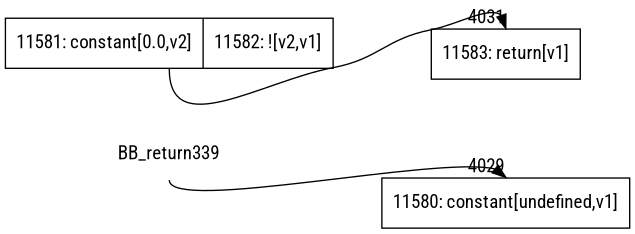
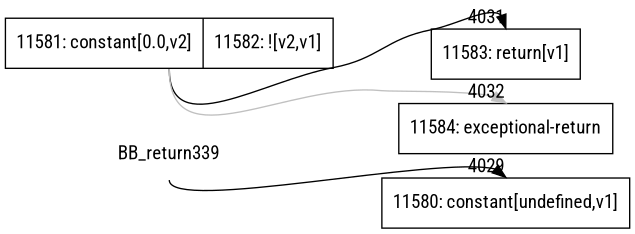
none -> (506, 129)
